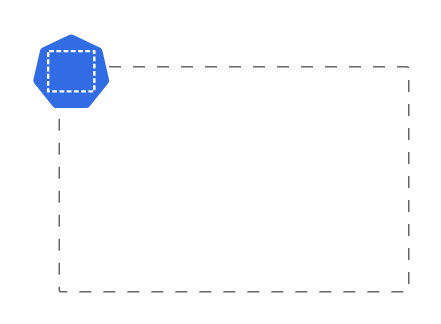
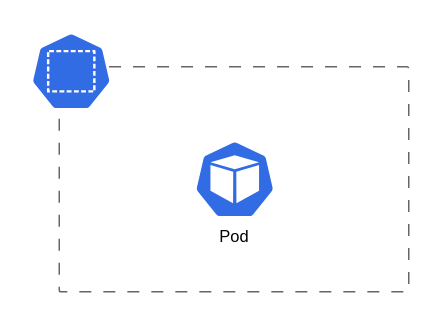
none -> (235, 179)
